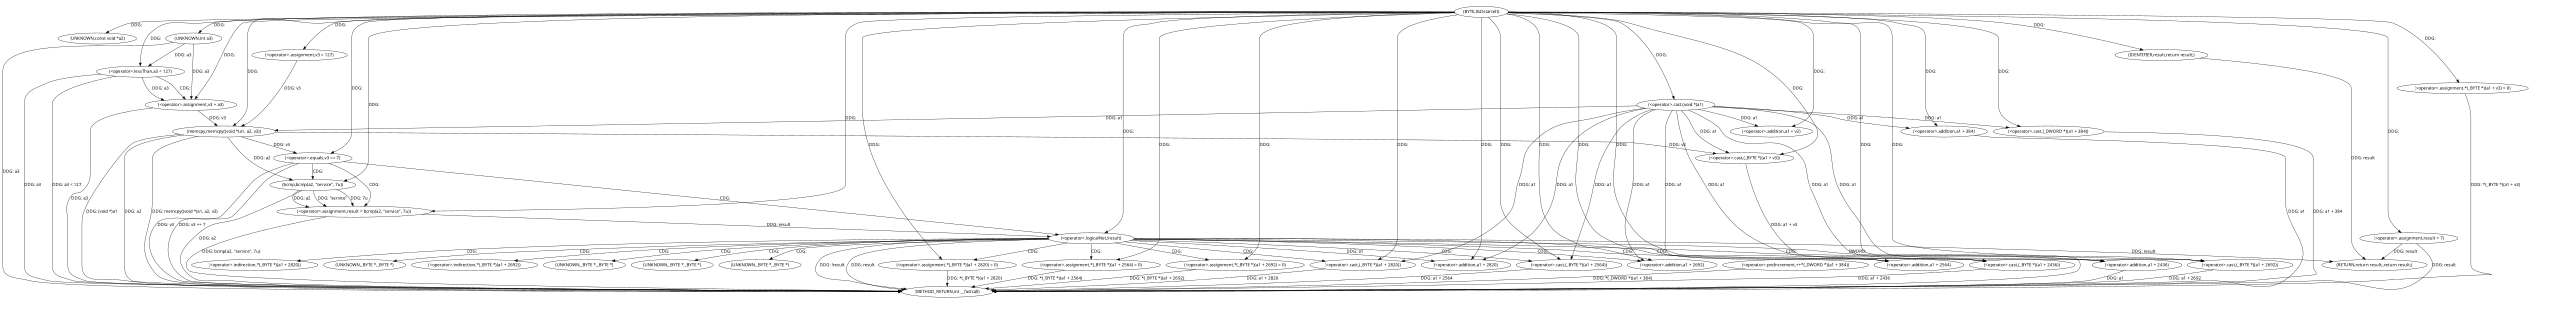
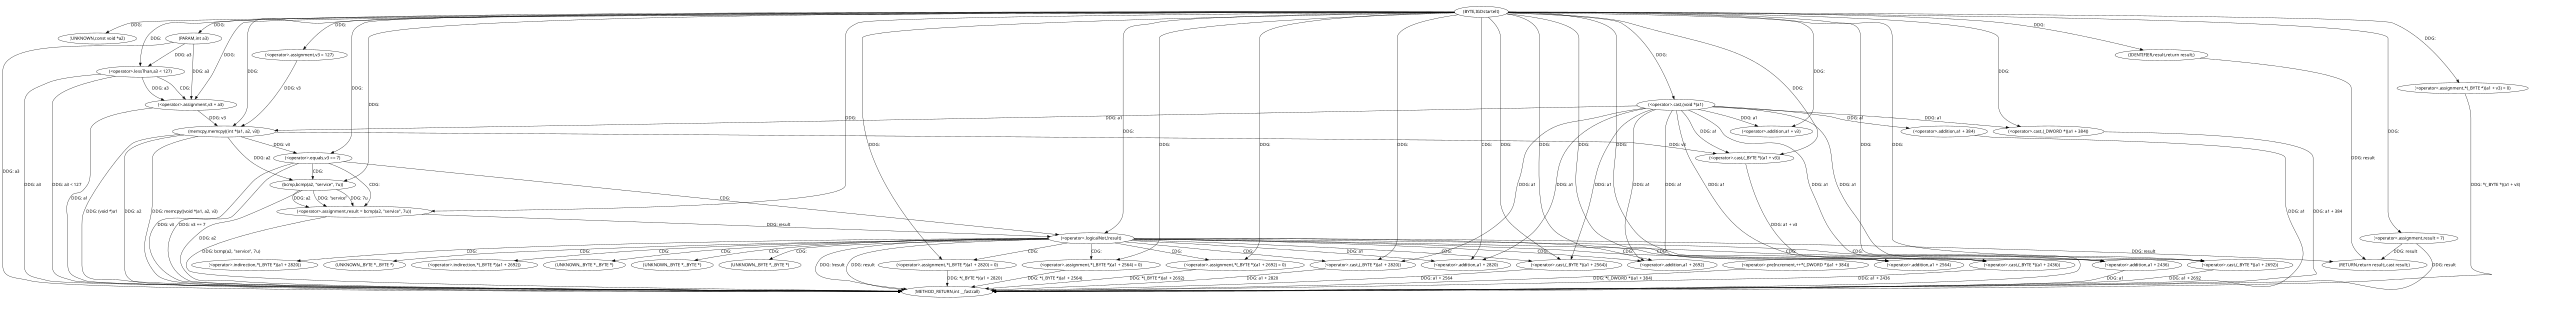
(1765, 15) -> none
(194, 39) -> (194, 39)
(224, 132) -> (224, 132)
(1487, 145) -> (1487, 145)
(80, 198) -> (80, 198)
(1858, 252) -> (1858, 252)
(2375, 265) -> (2375, 265)
